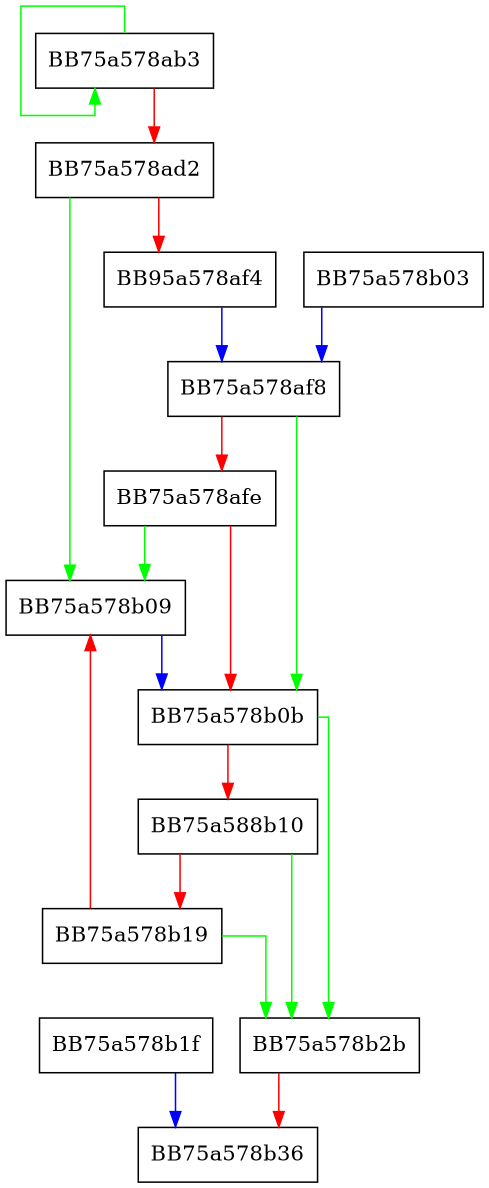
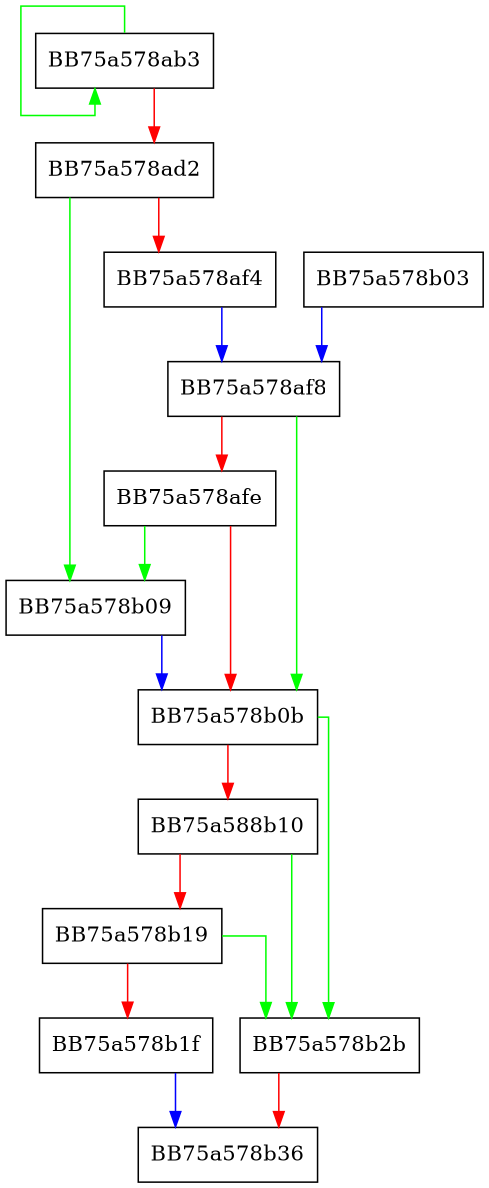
(190, 280) -> (190, 280)
(90, 780) -> (128, 983)
